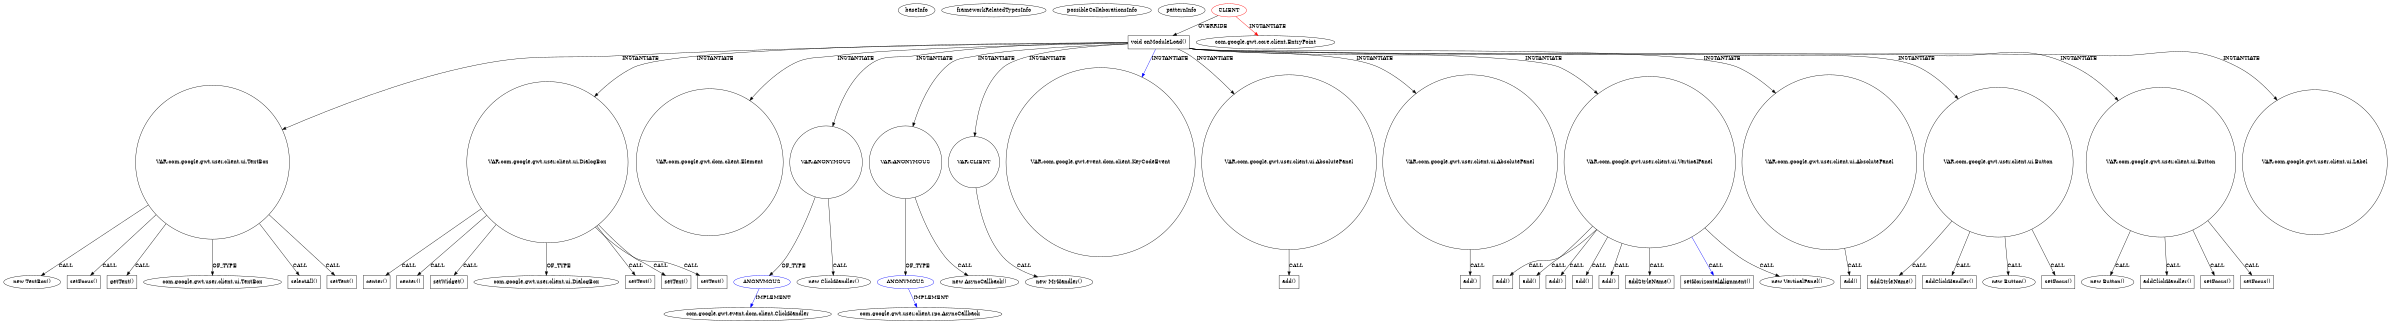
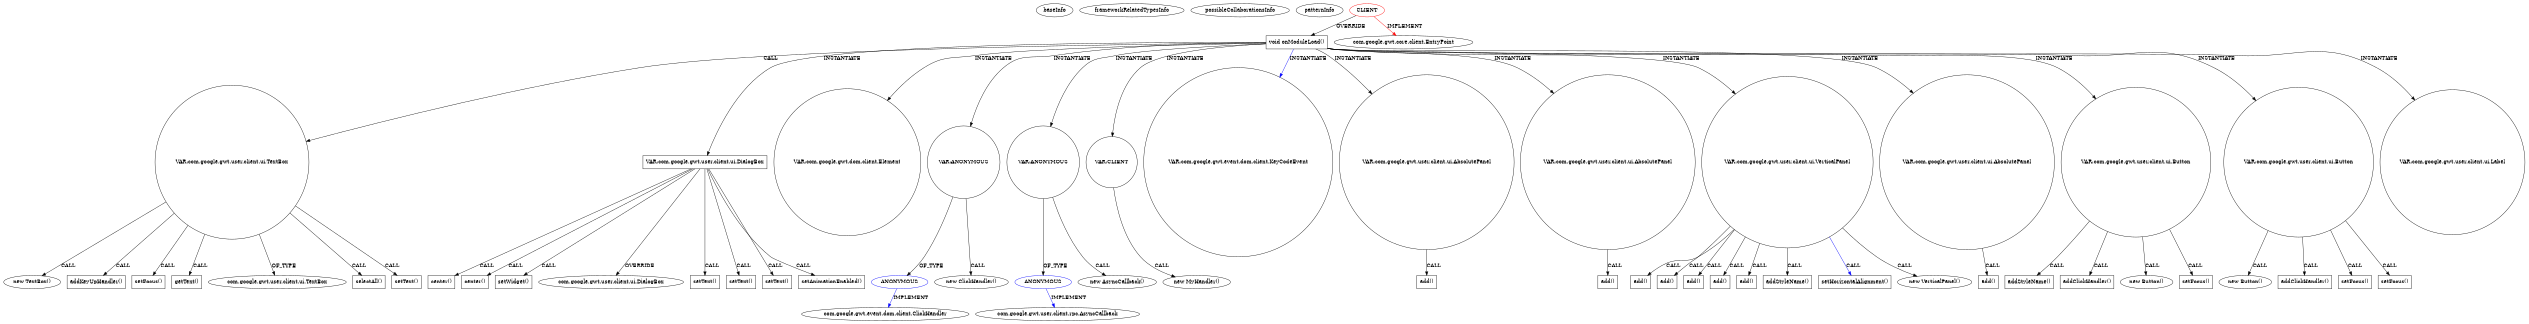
(1268, 26) -> (1405, 26)
(641, 58) -> (771, 58)
(547, 162) -> (705, 162)
(559, 266) -> (640, 266)
none -> (96, 282)
none -> (832, 282)
